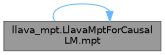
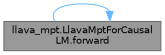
(82, 36) -> (82, 36)
